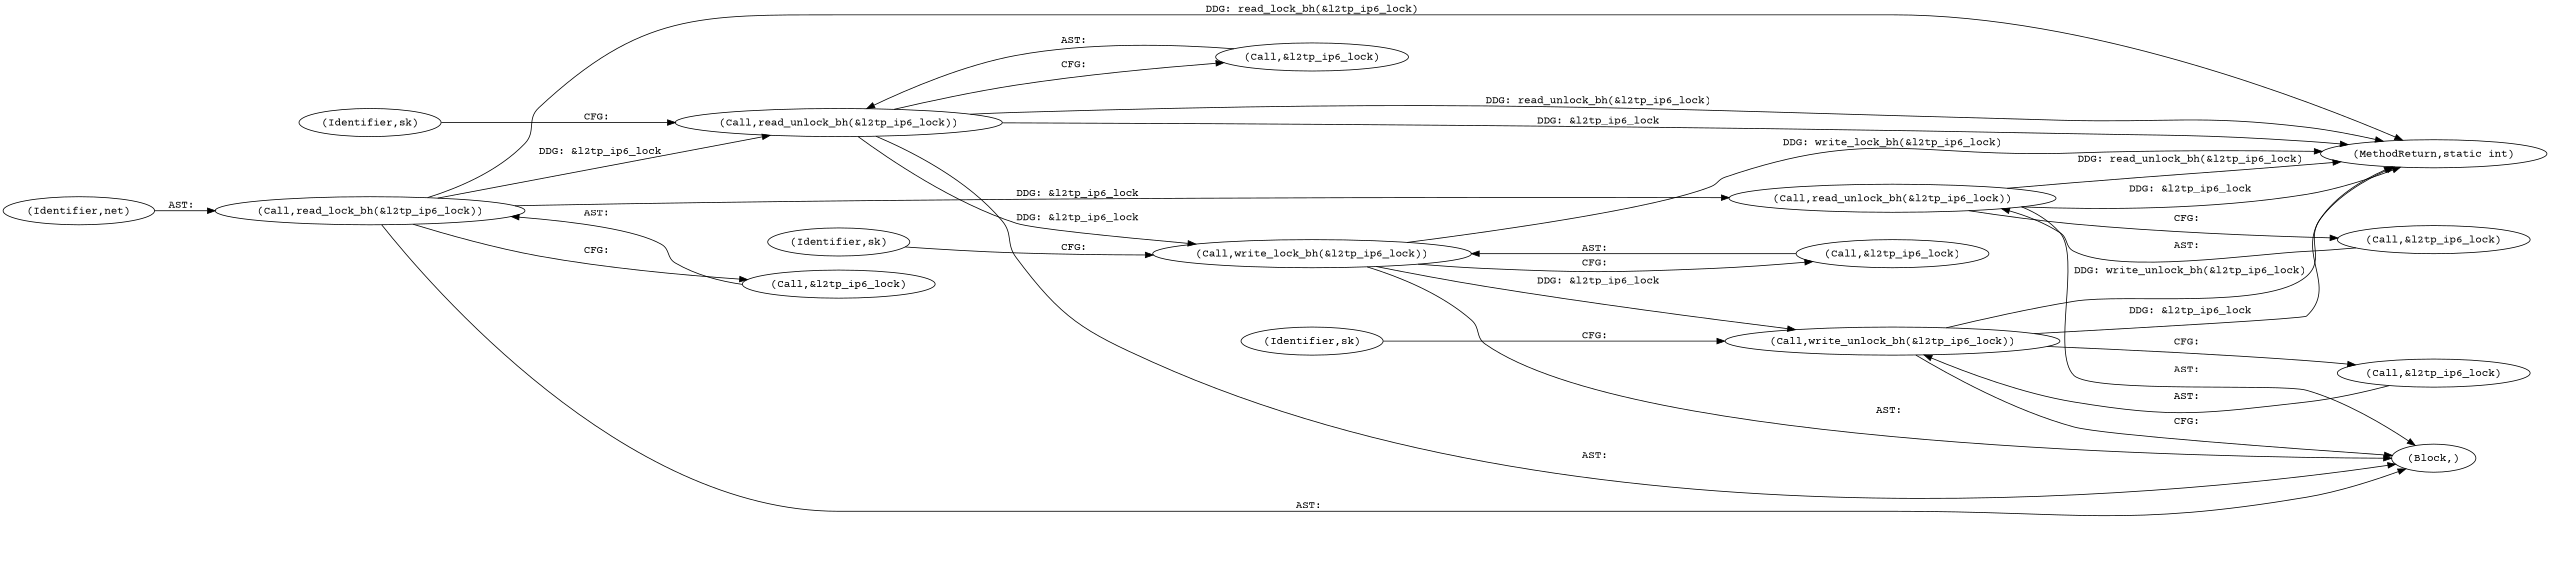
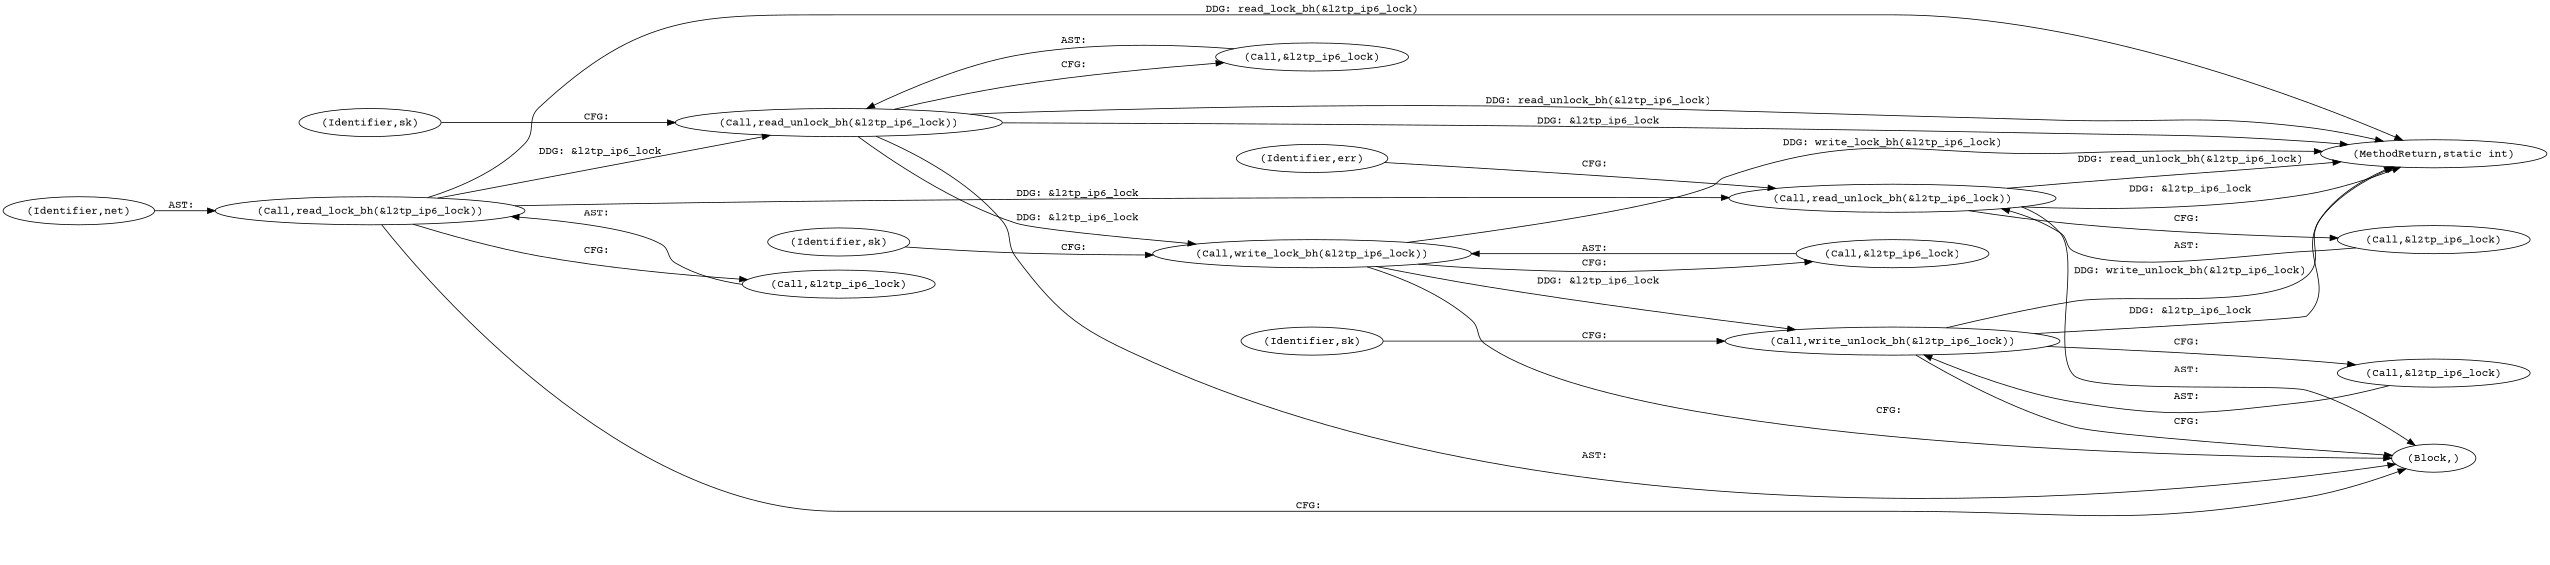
none -> (1312, 158)
(1893, 410) -> (1893, 410)
(1312, 505) -> (1312, 505)
